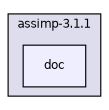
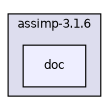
(54, 25) -> (54, 25)
